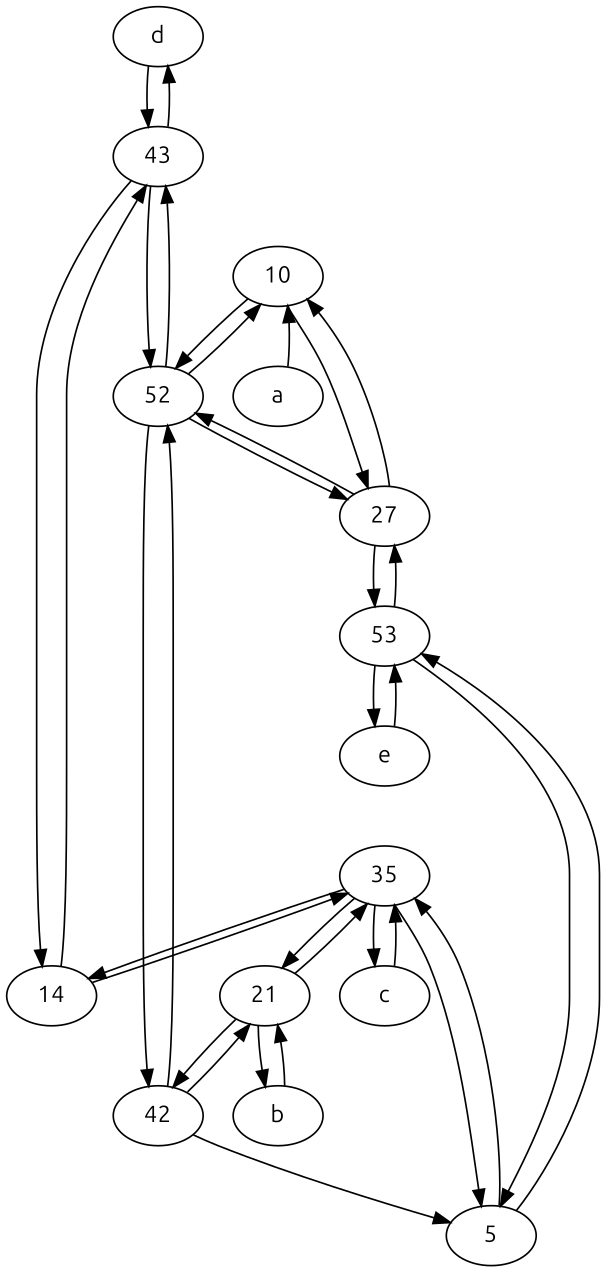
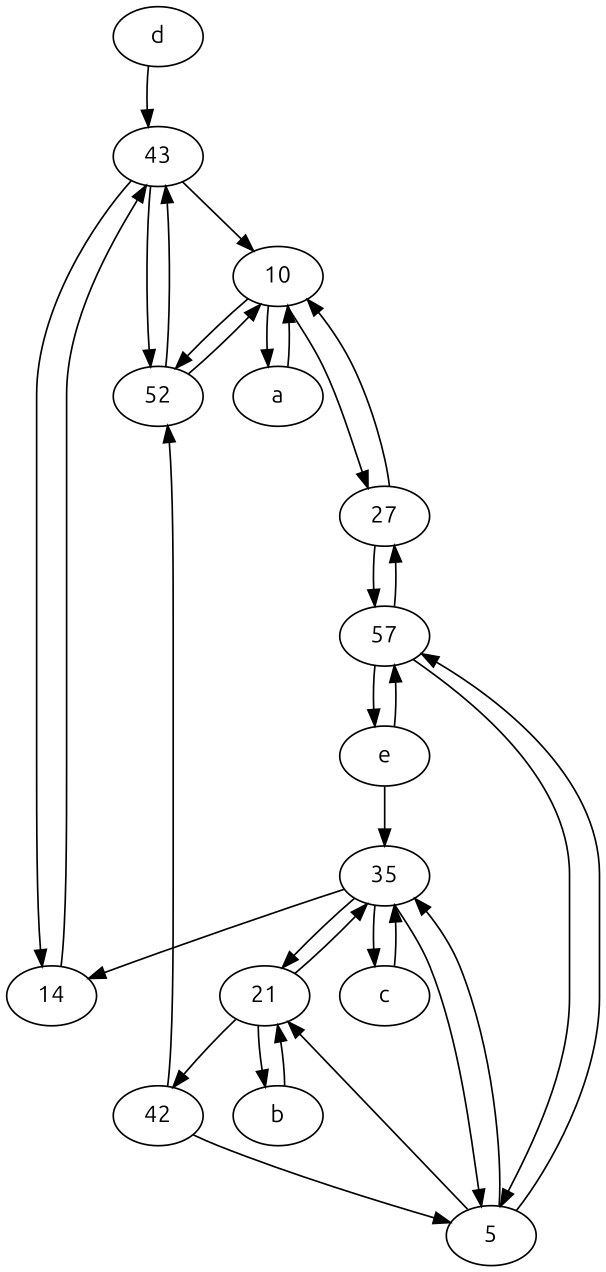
(169, 105) -> (212, 210)
none -> (267, 328)
(260, 456) -> none
(283, 456) -> none
(385, 636) -> (385, 636)
(143, 748) -> none
(212, 942) -> (385, 808)
(214, 1065) -> (384, 1122)
